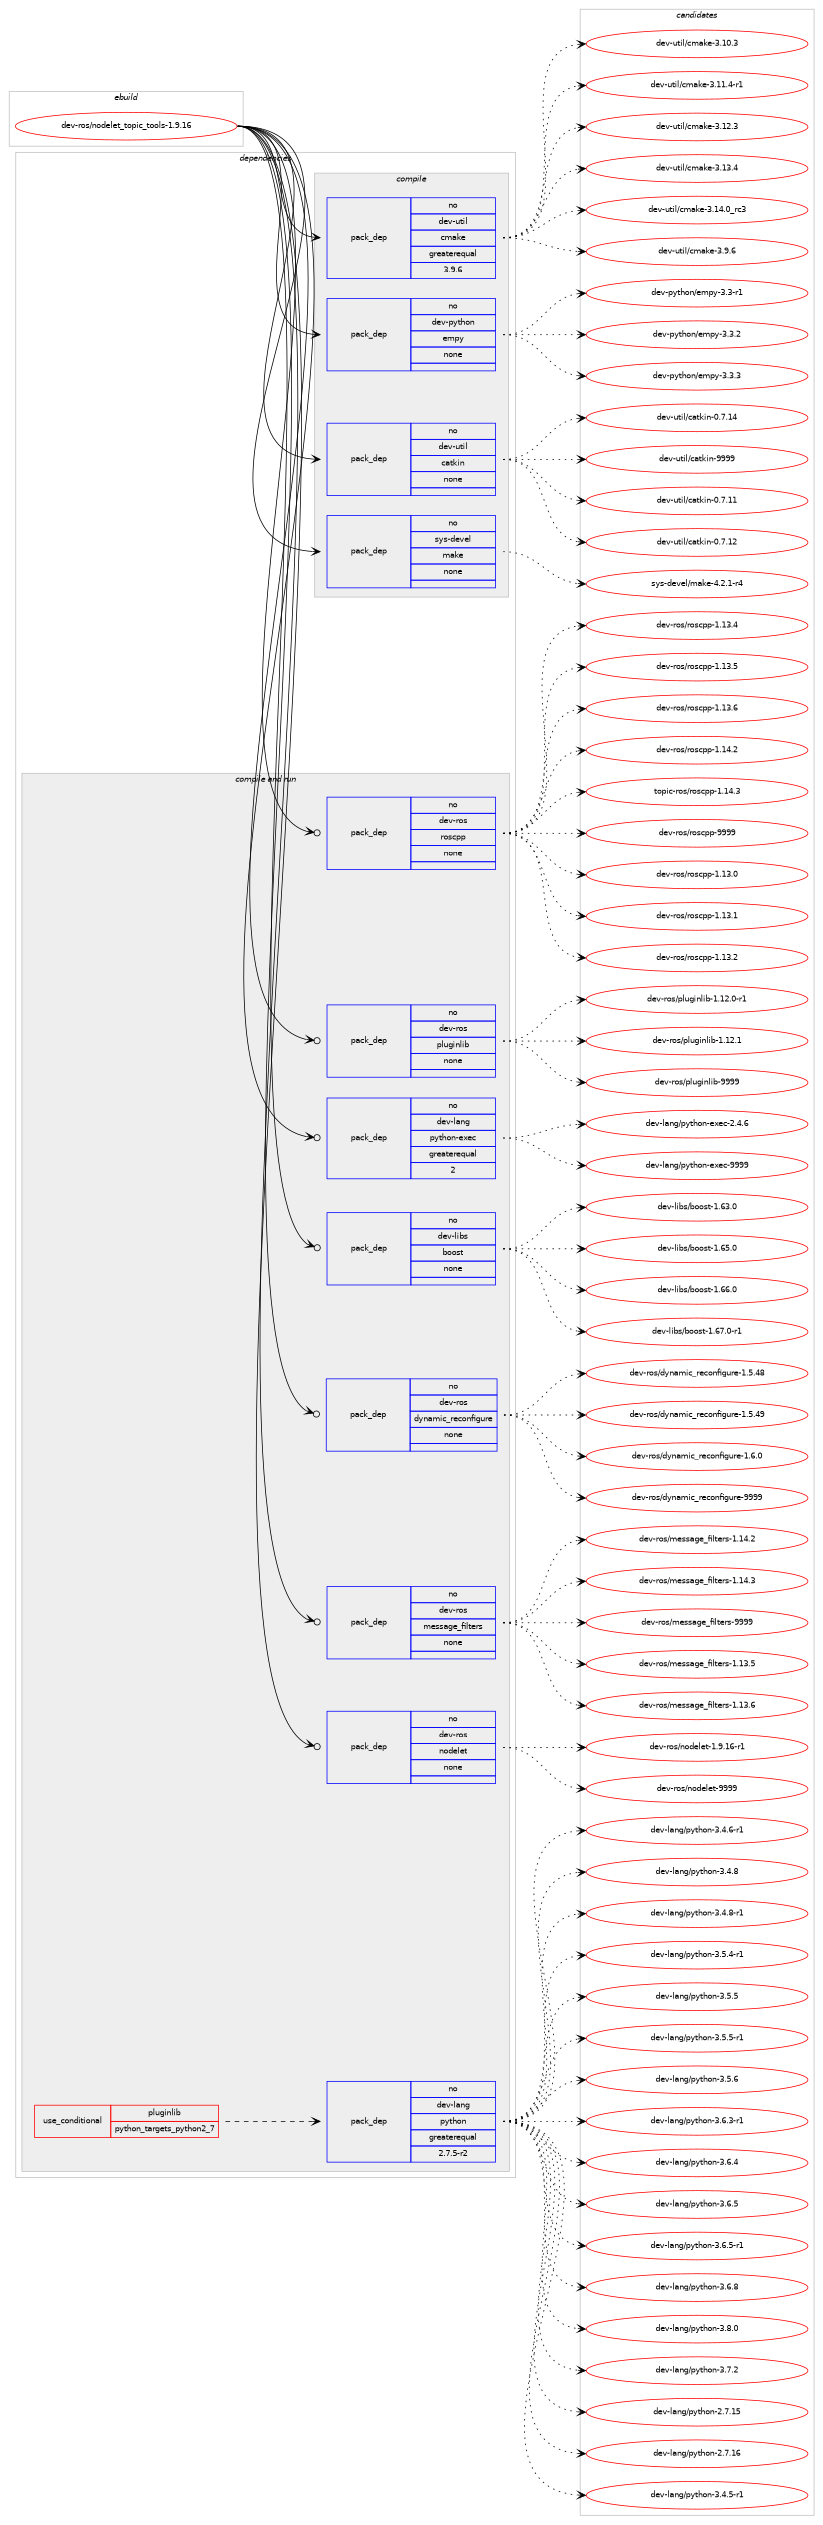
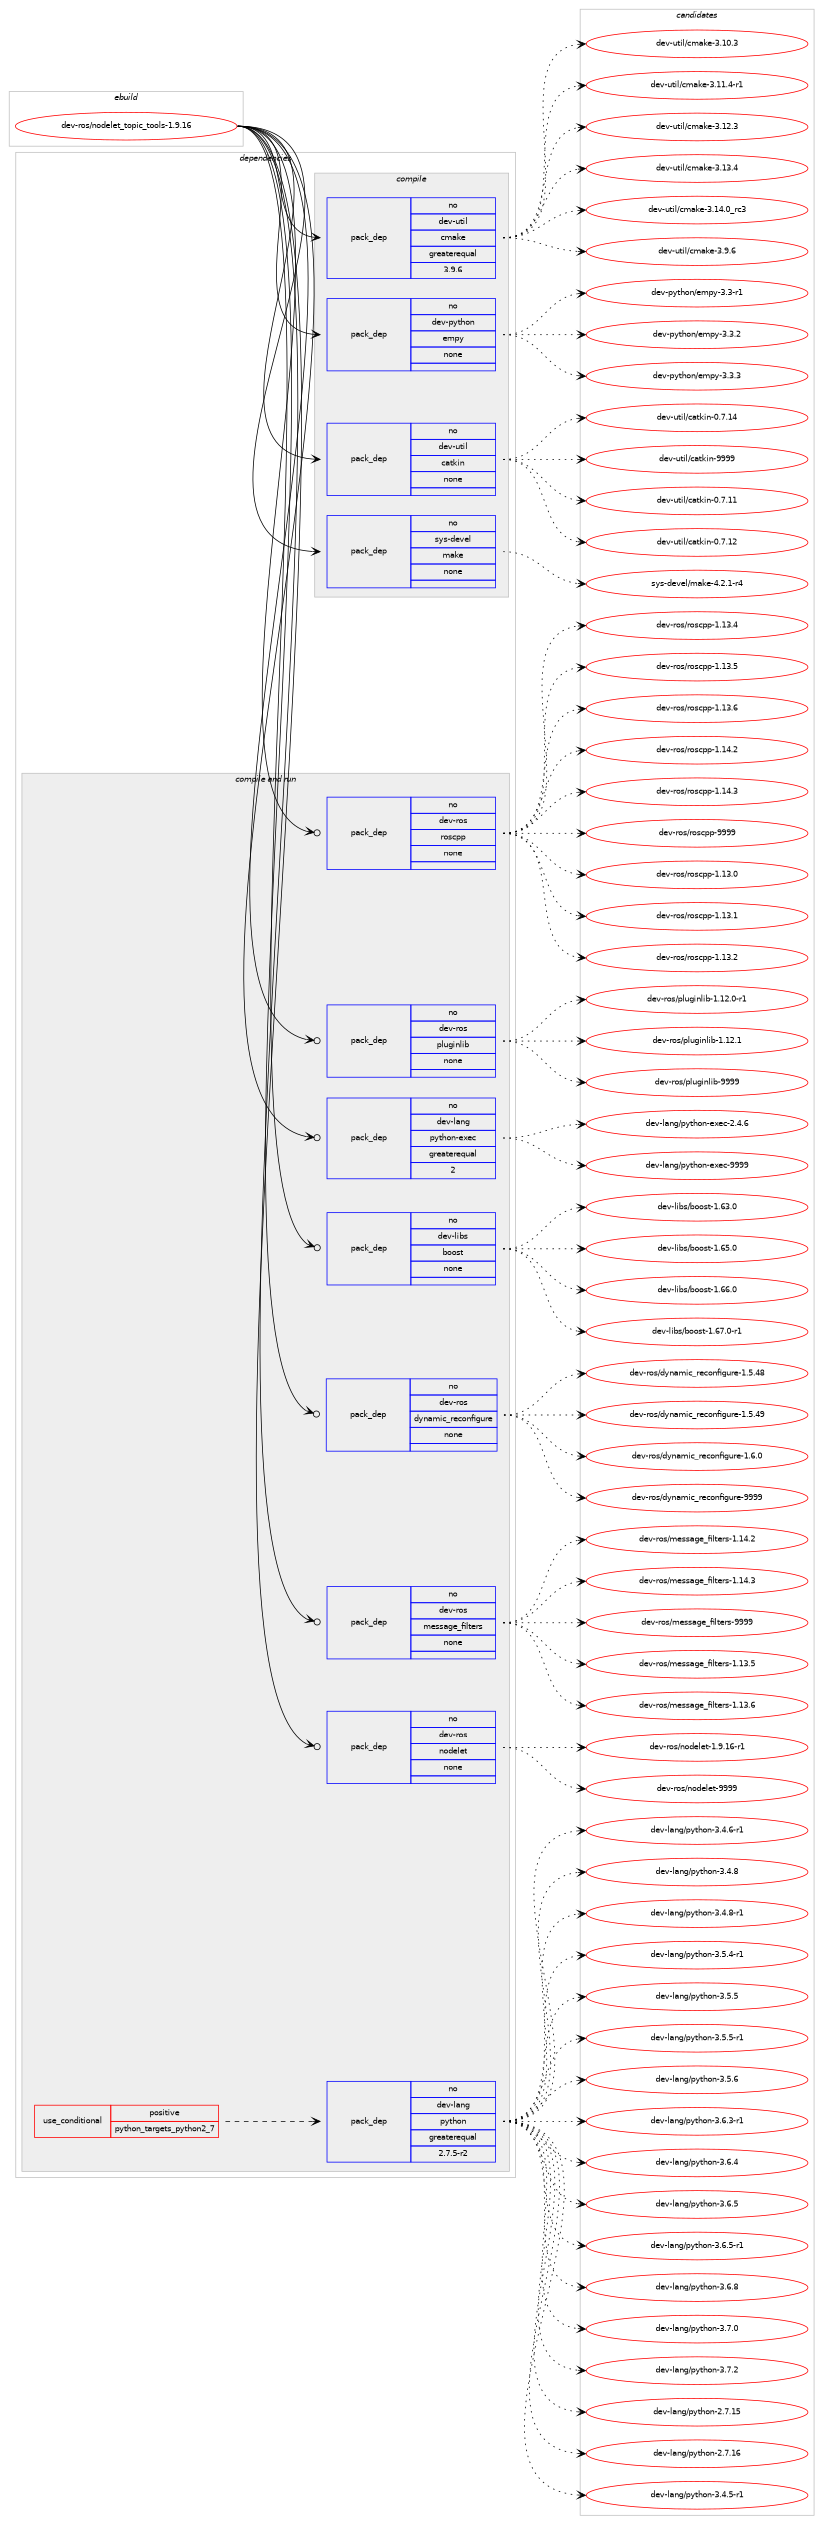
(697, 792) -> (697, 792)
(165, 2113) -> (165, 2113)
(697, 2329) -> (697, 2329)
